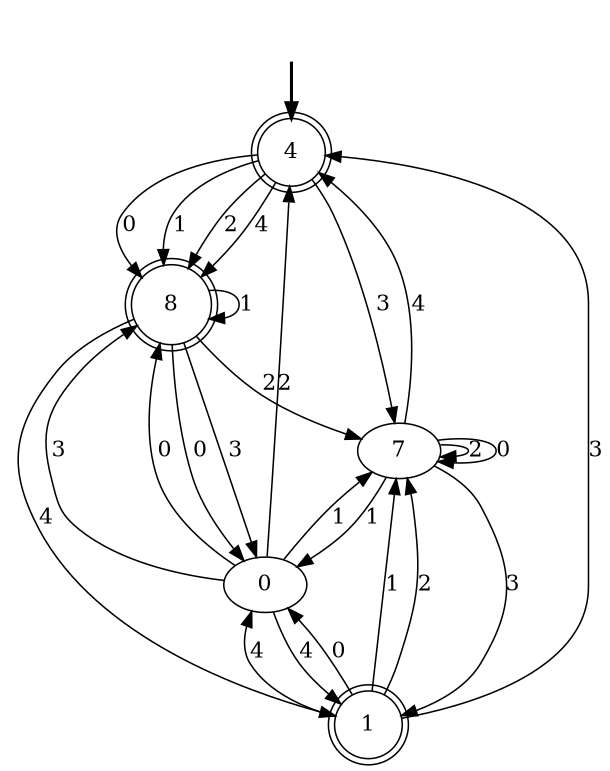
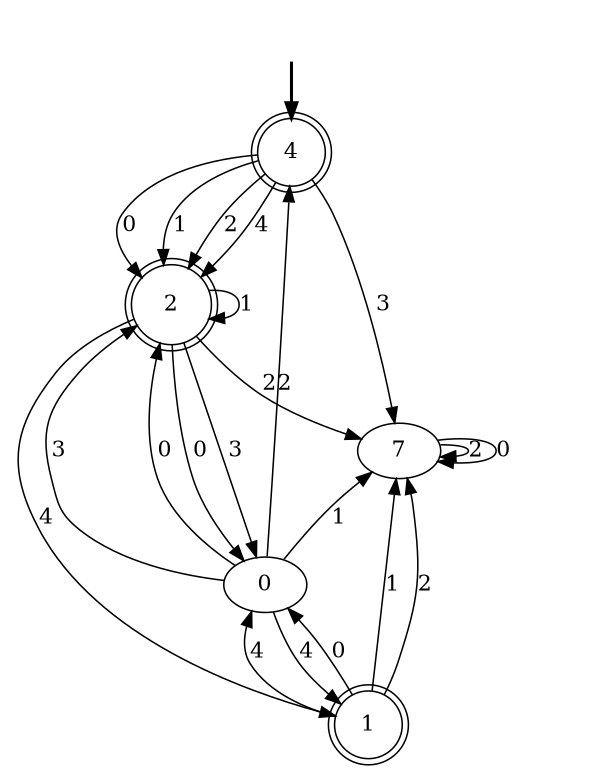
(405, 290) -> none
(171, 305) -> (171, 305)
(588, 412) -> none
(354, 524) -> none
(506, 594) -> none
